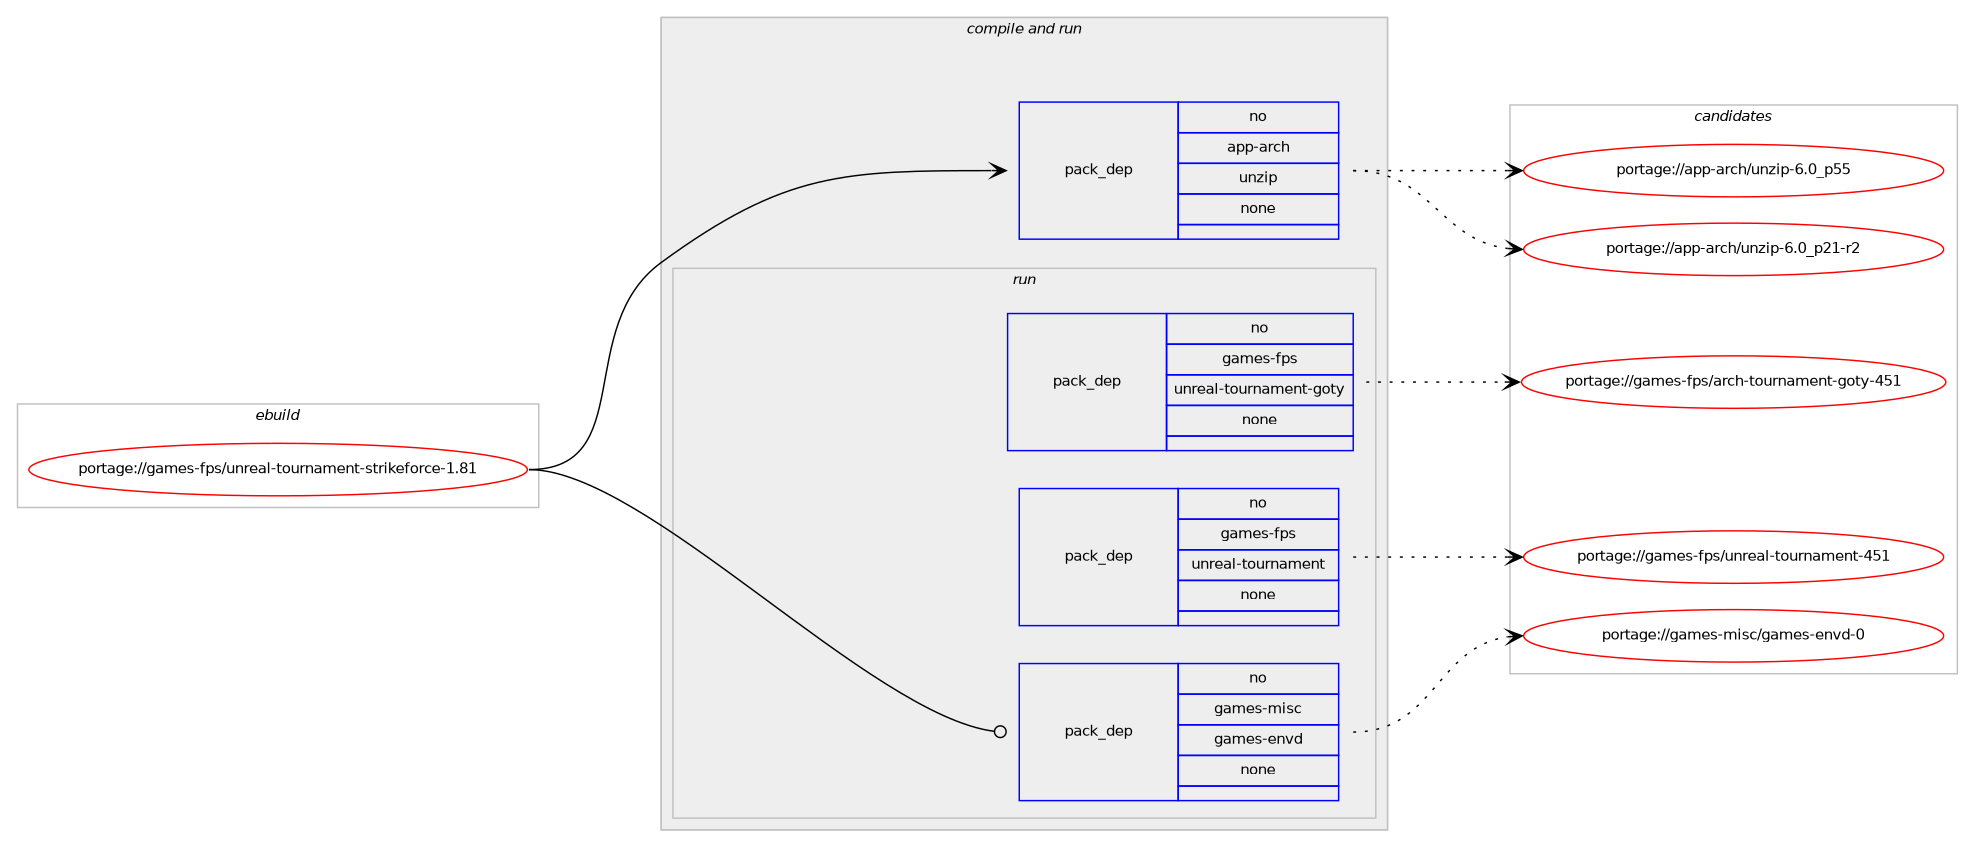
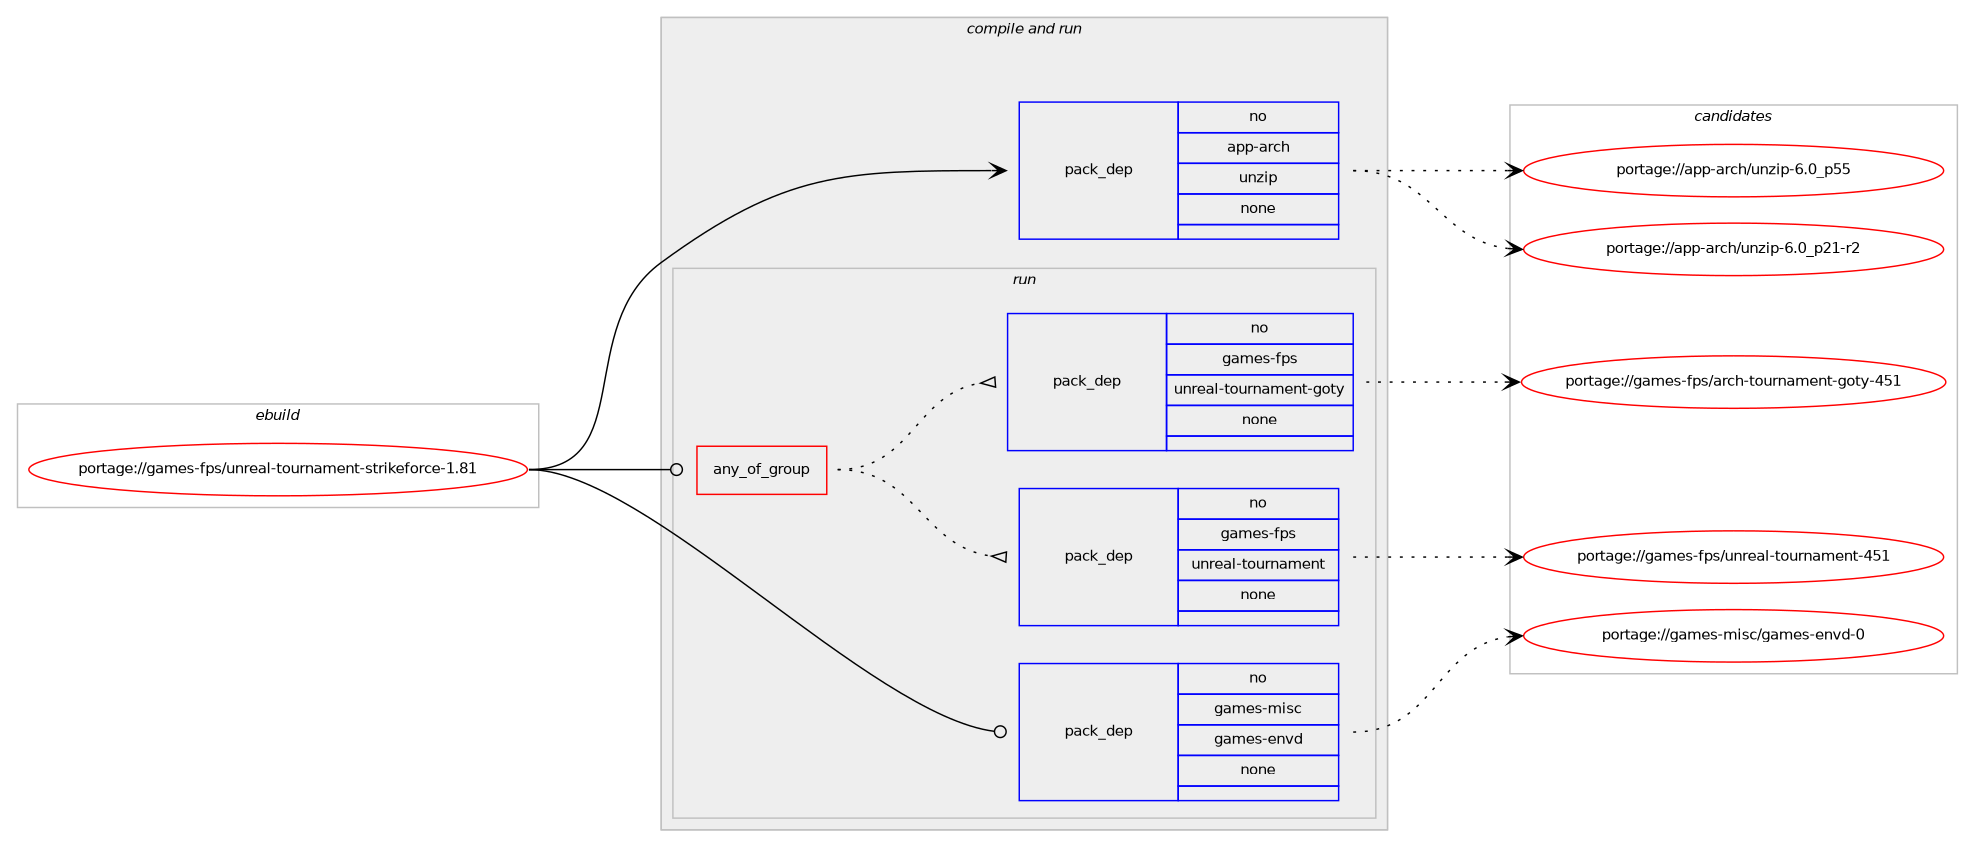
none -> (761, 470)
